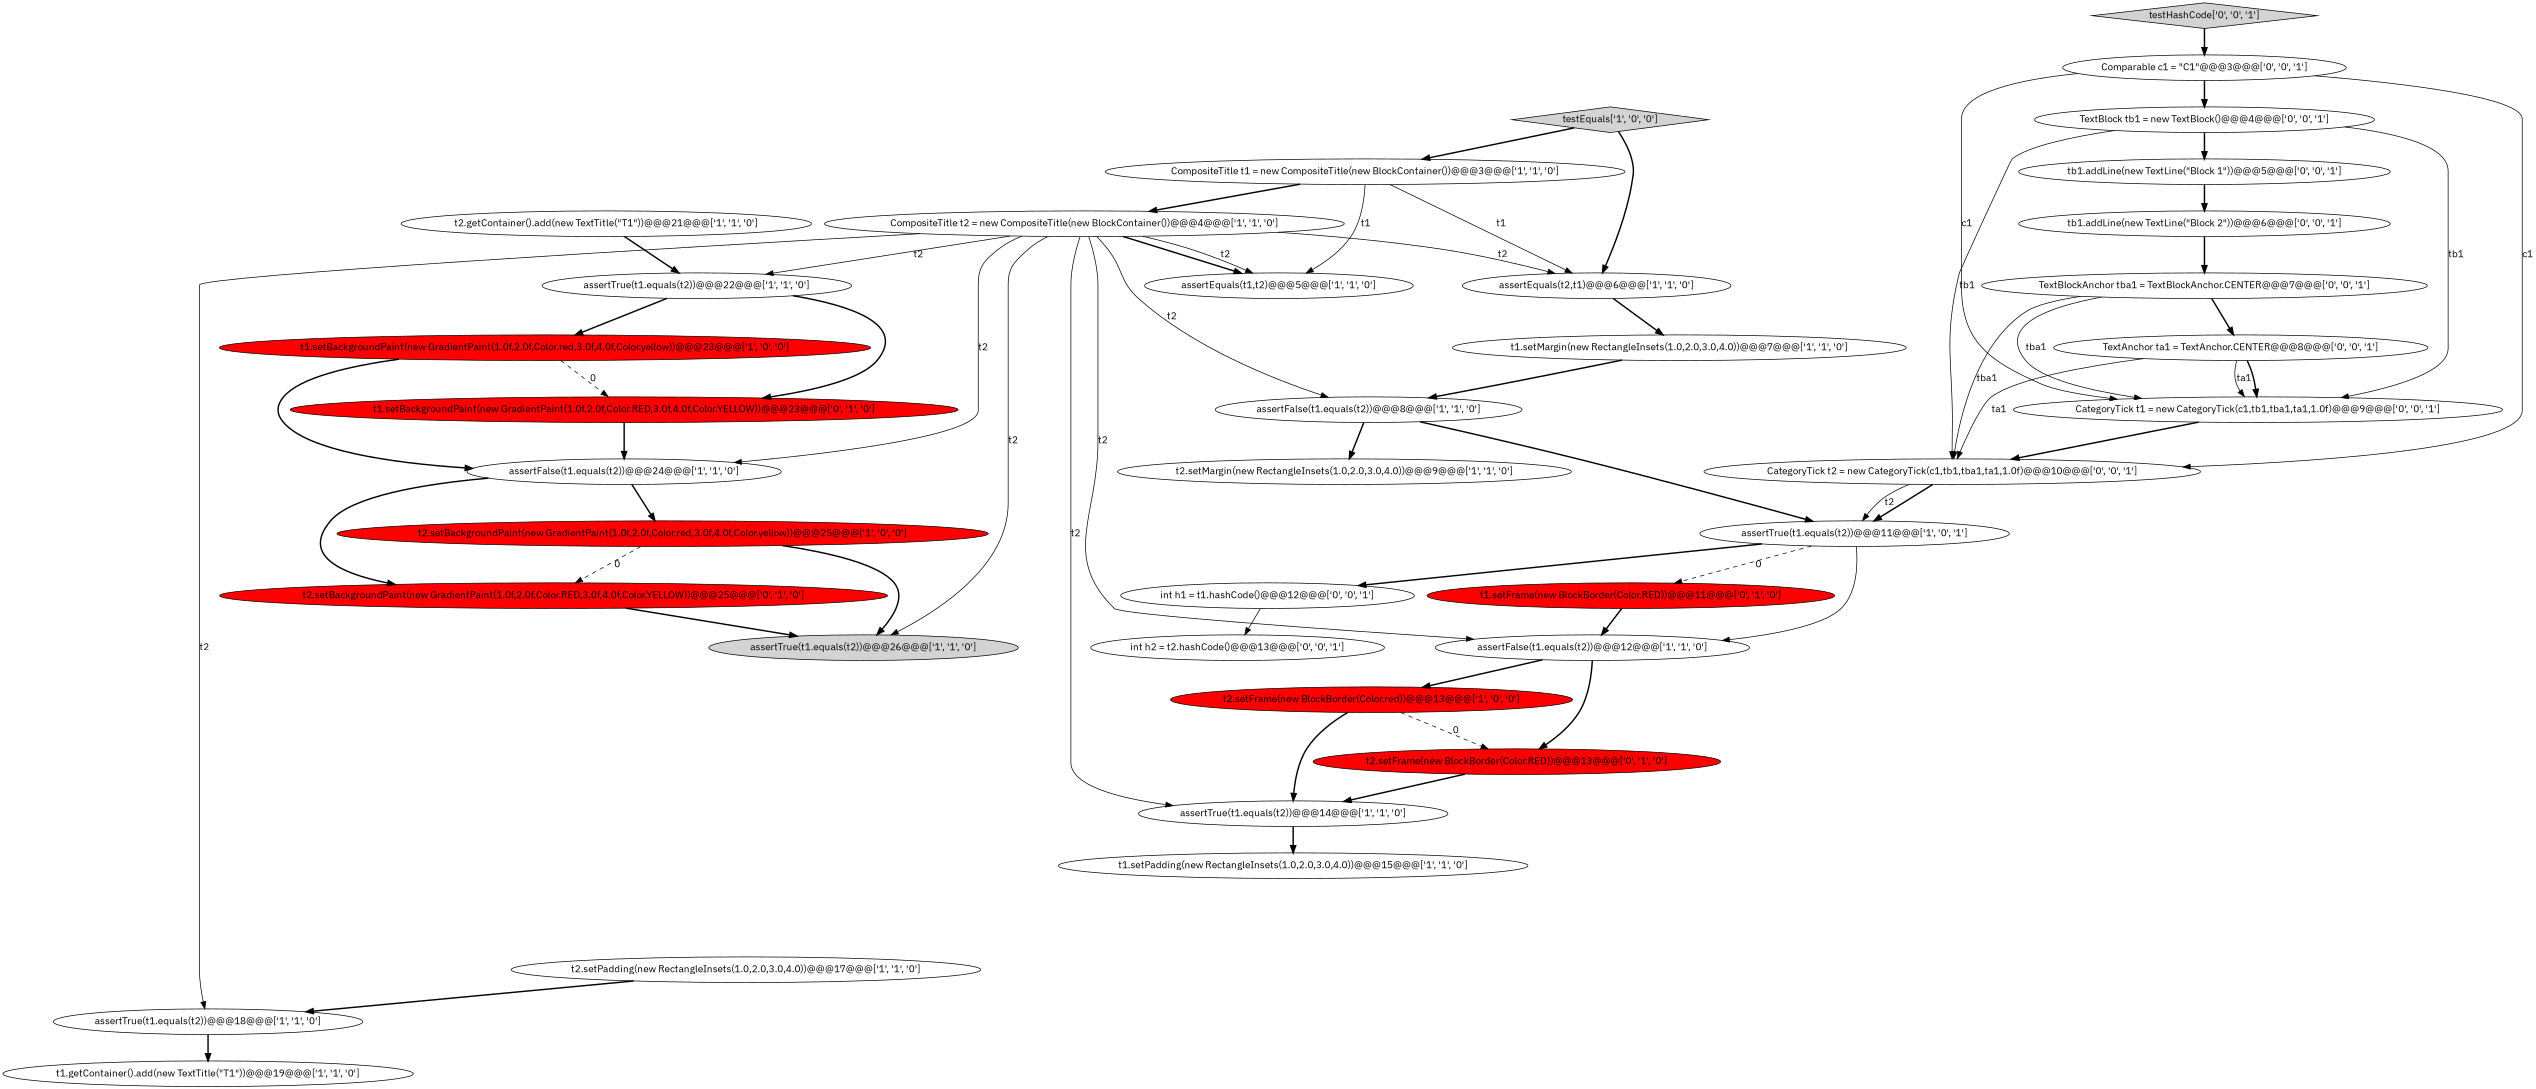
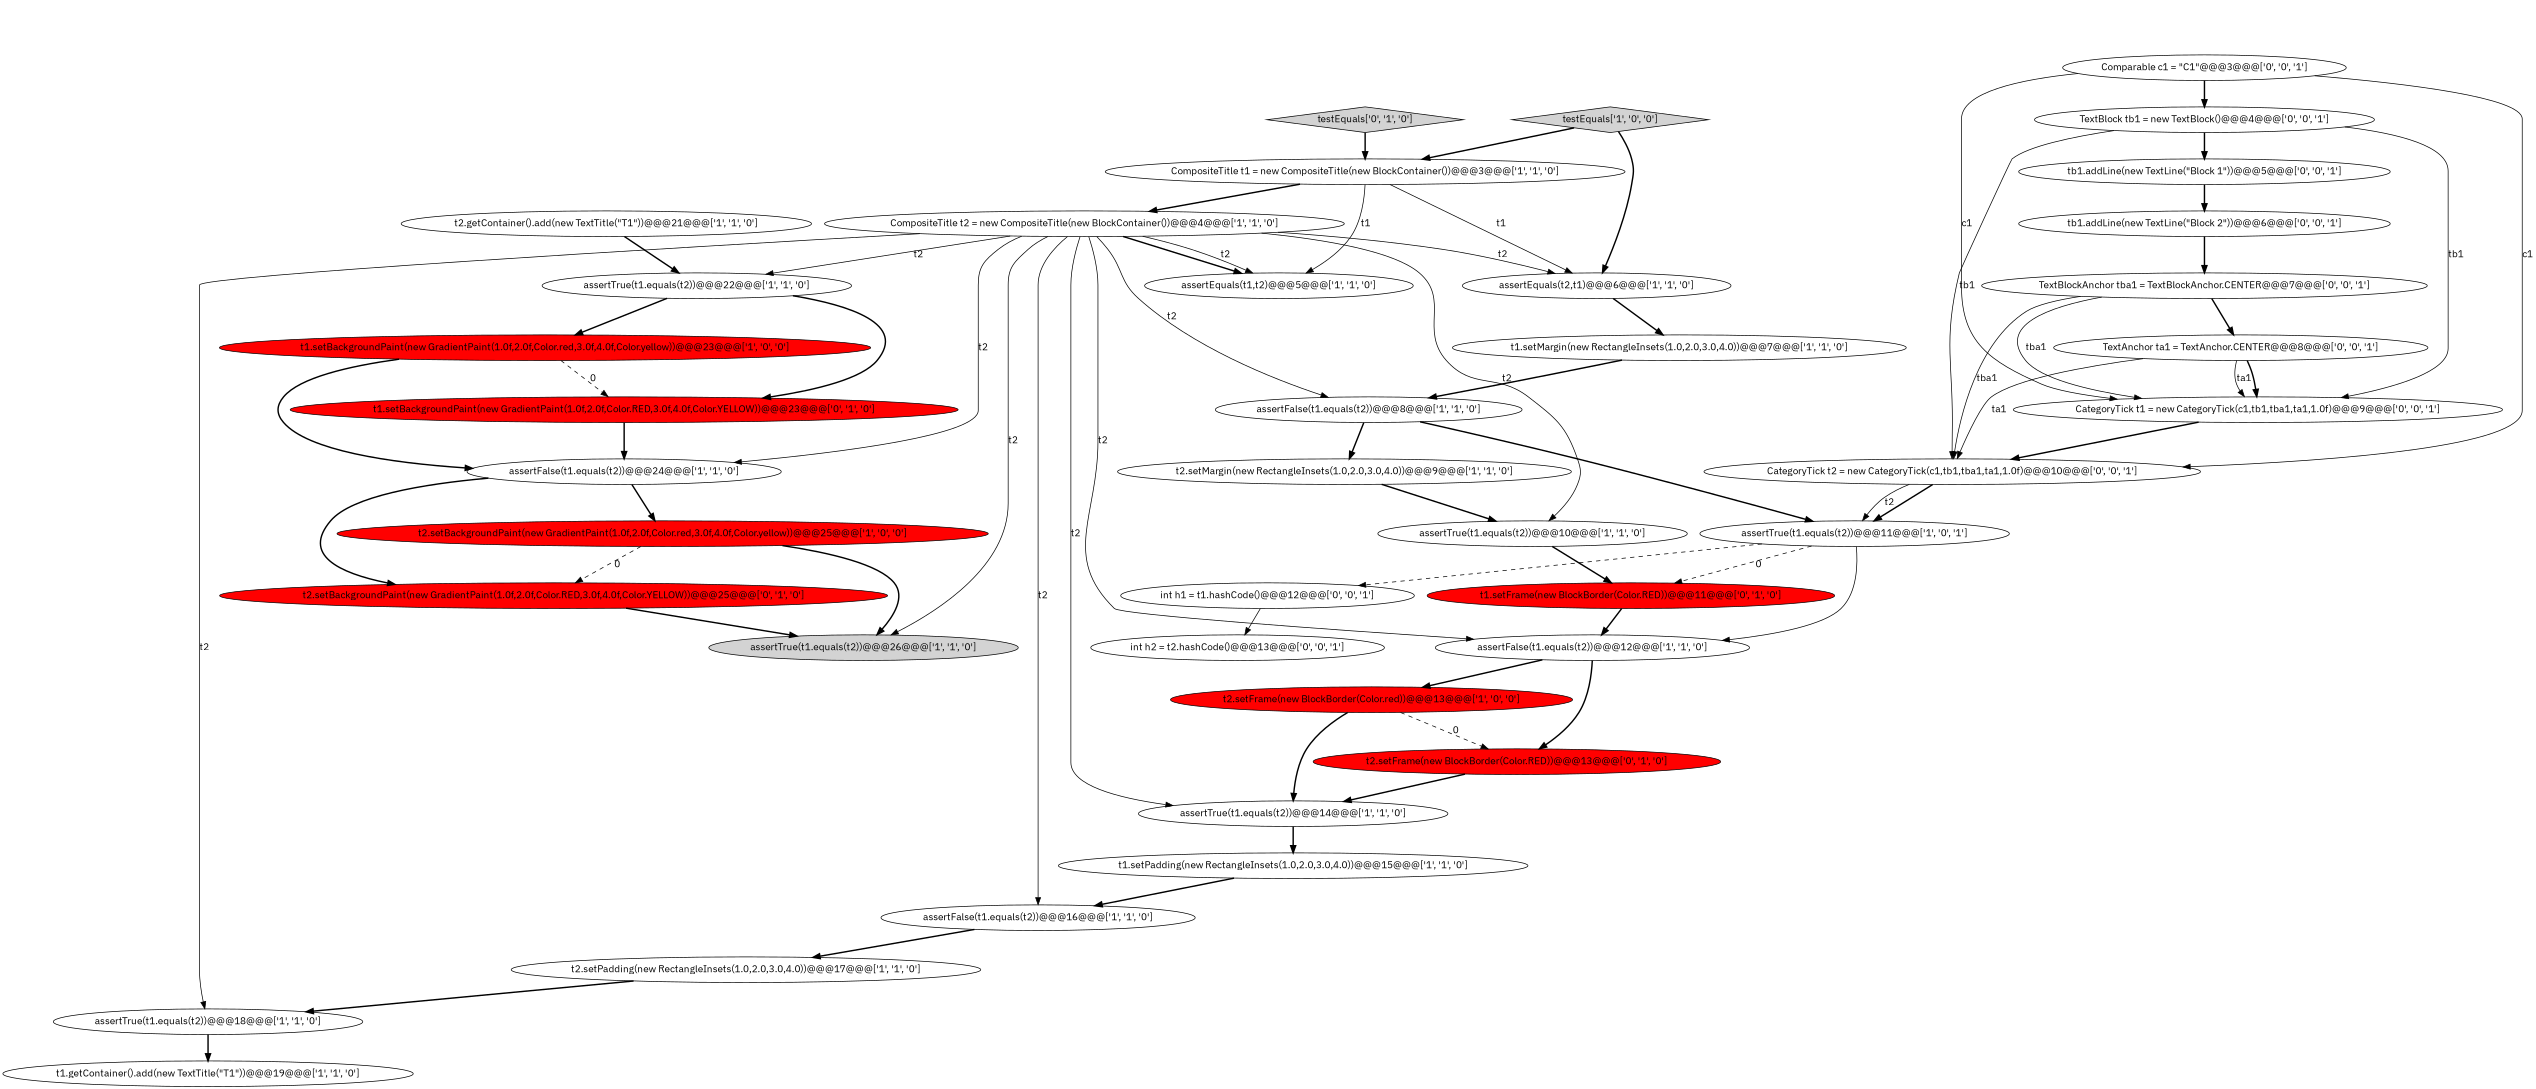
(2204, 16) -> none
none -> (1365, 120)
none -> (1533, 534)
(1564, 564) -> (1564, 564)
none -> (1038, 918)
